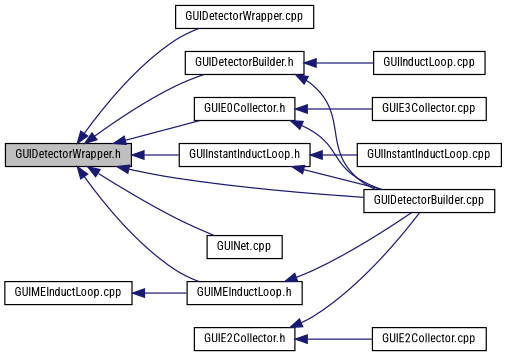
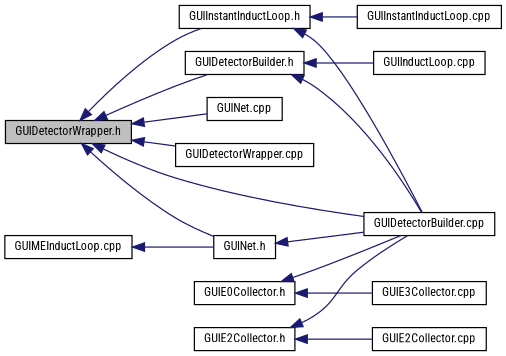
(162, 130) -> none
(245, 293) -> (245, 247)
